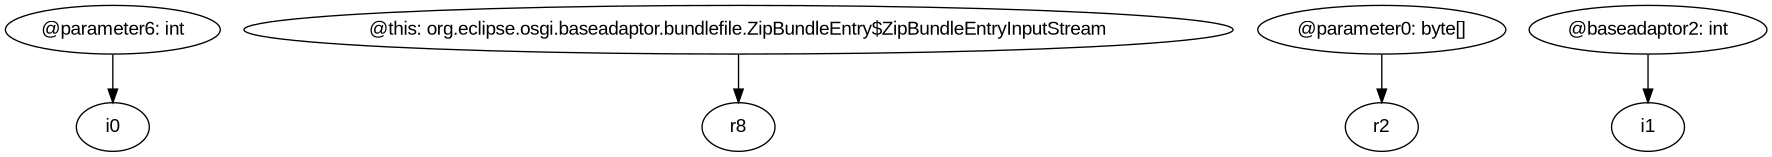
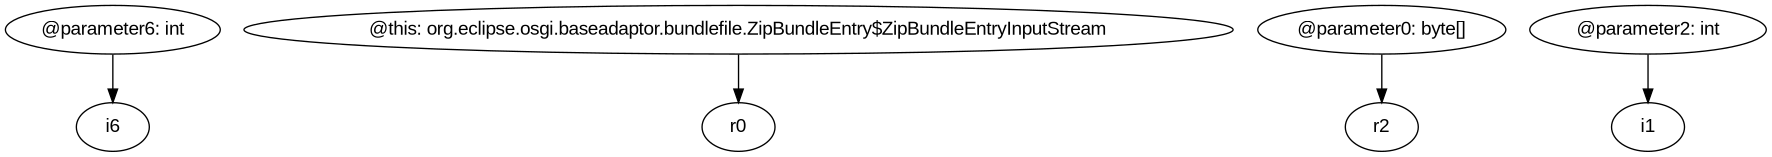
(1648, 30) -> (1648, 30)
(113, 127) -> (113, 127)
(739, 127) -> (739, 127)
